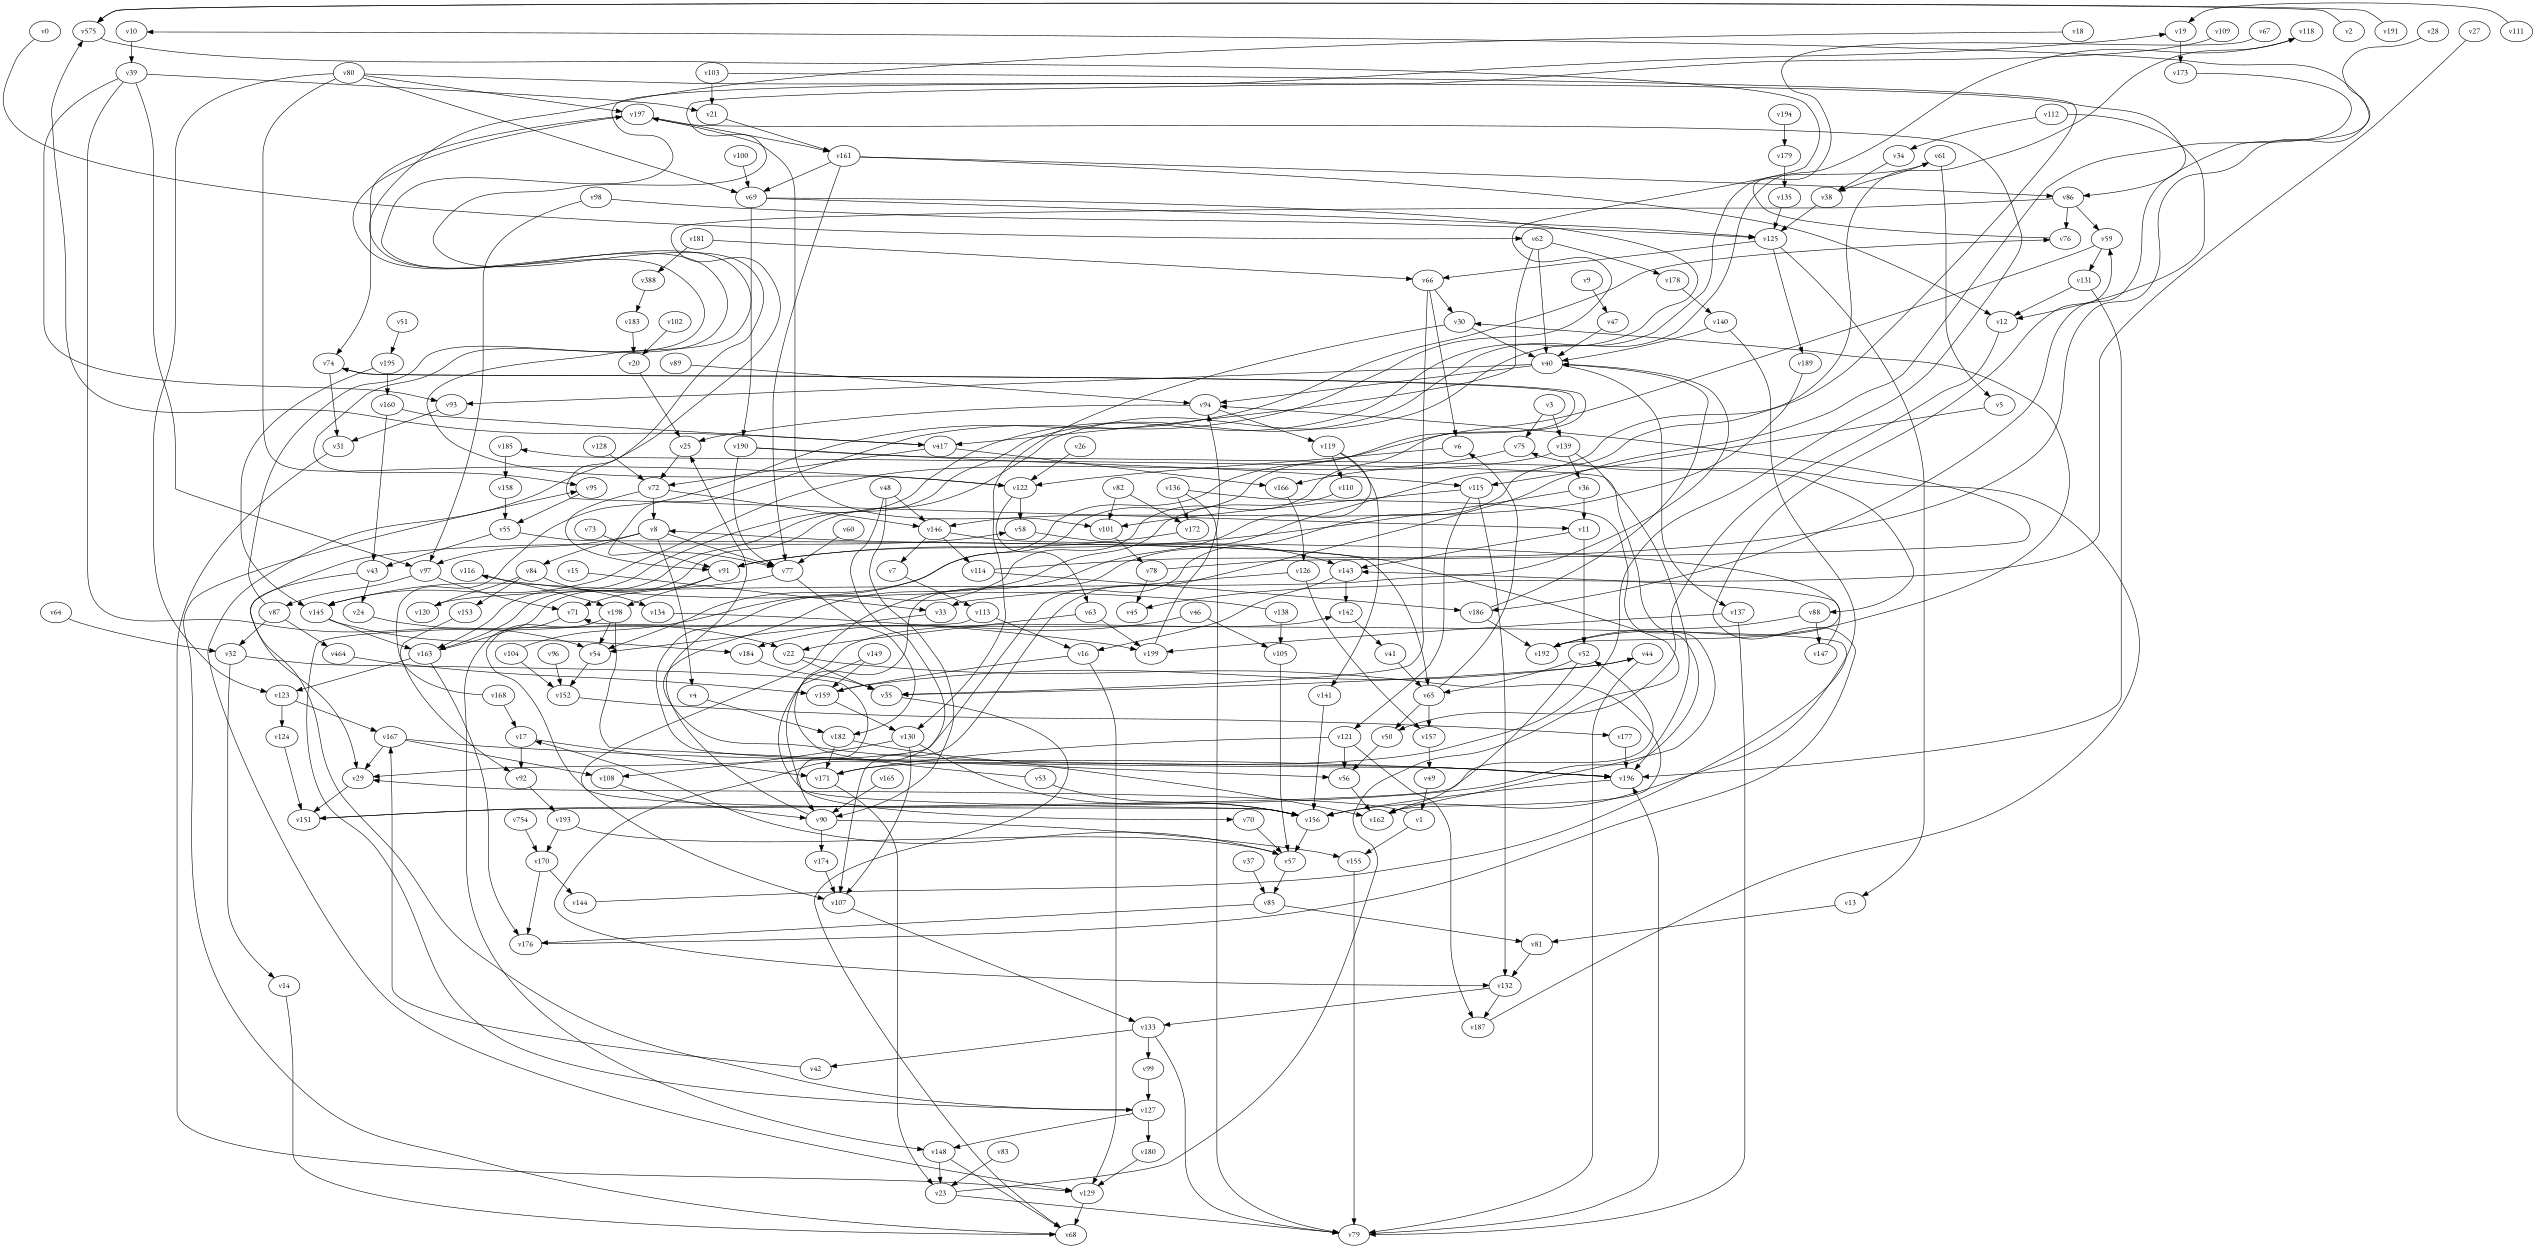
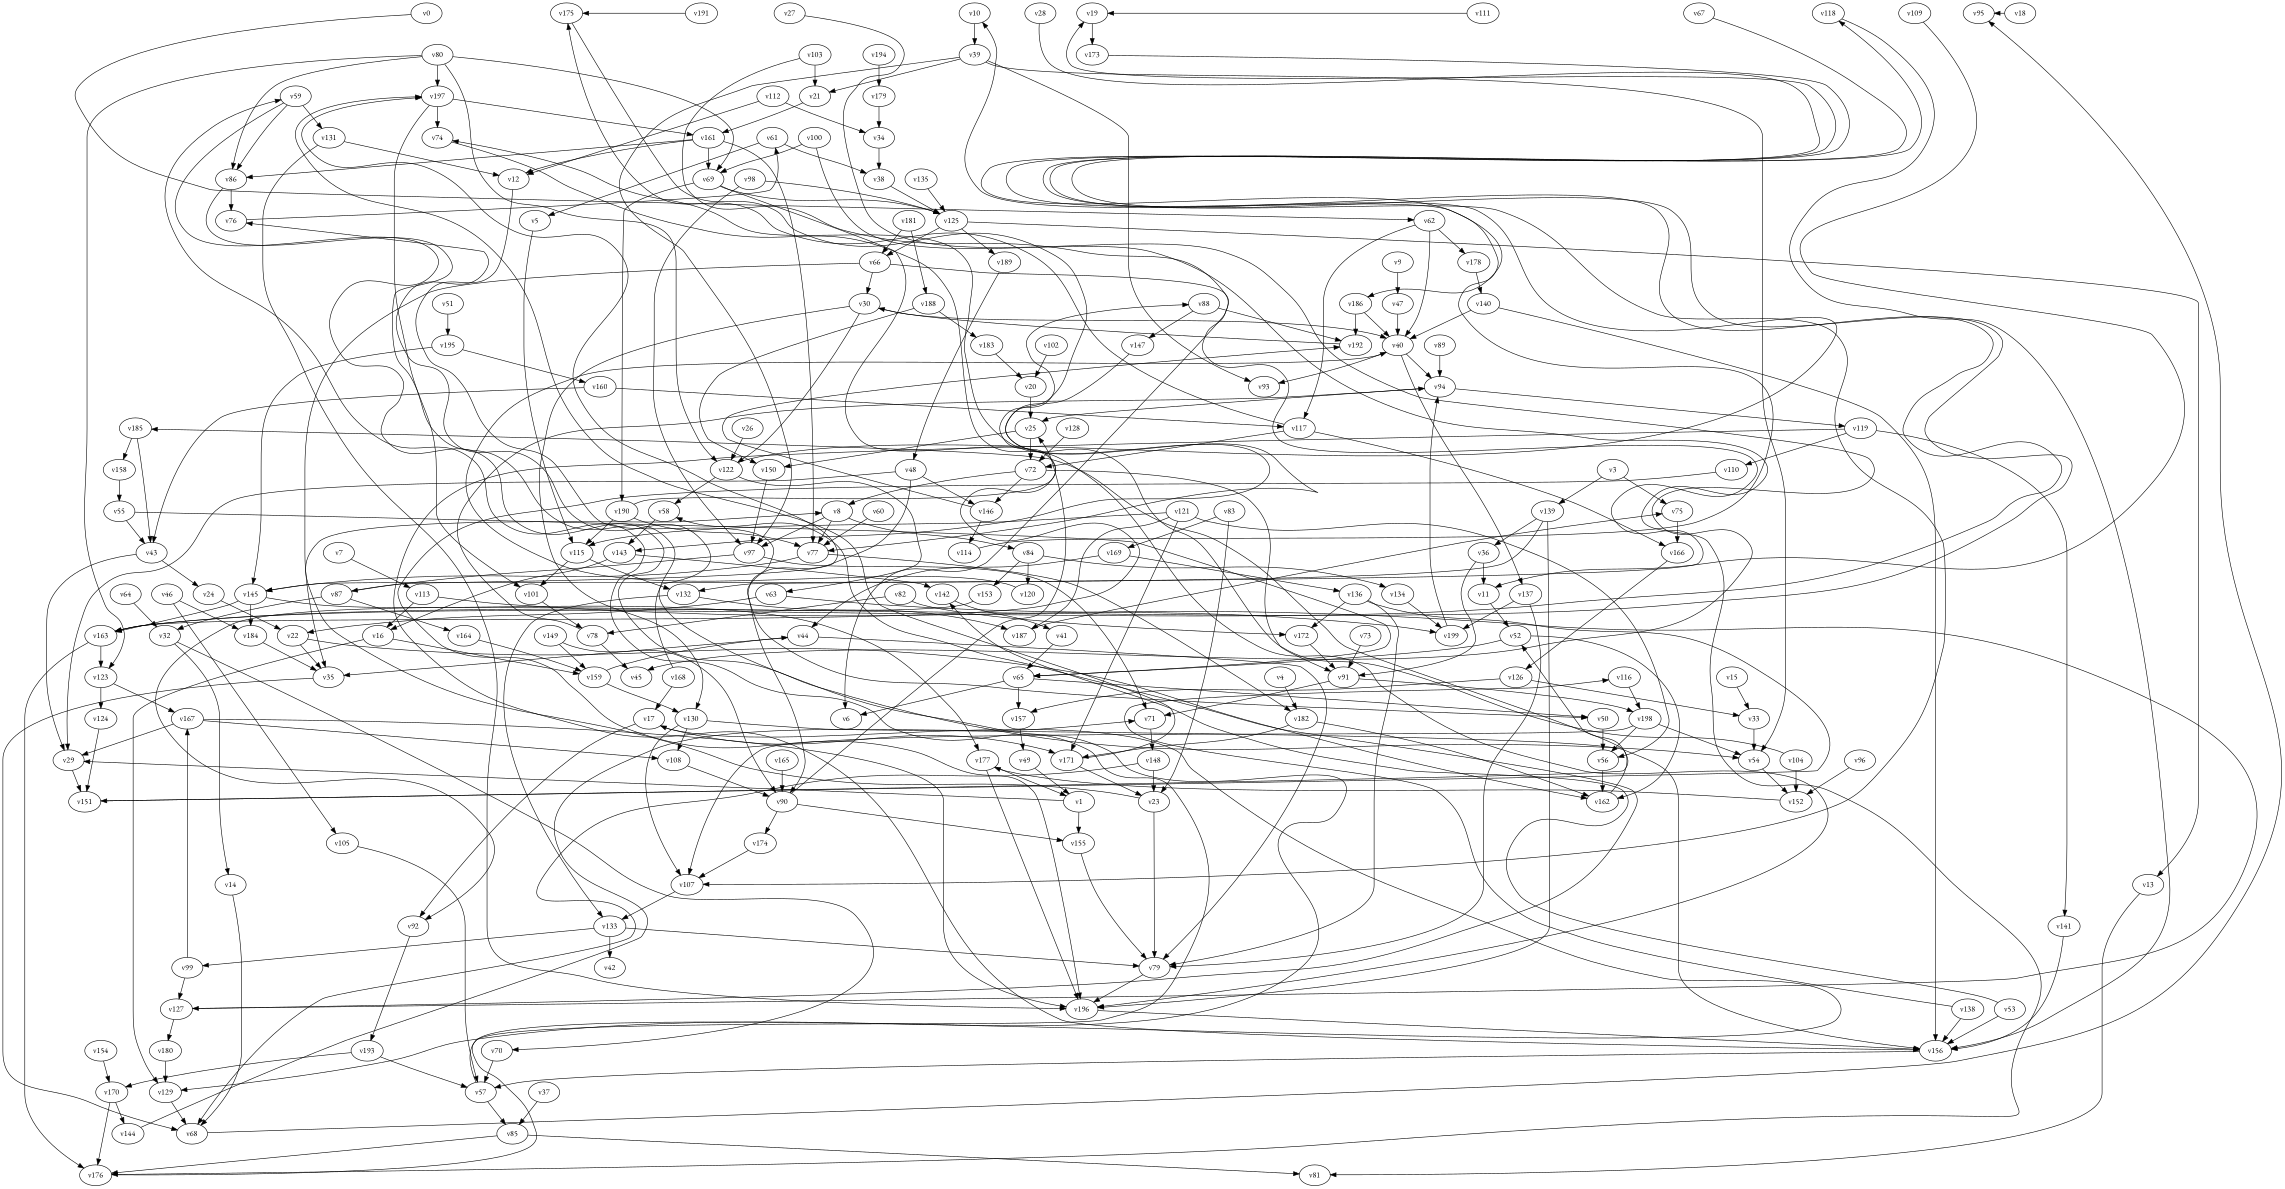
(89, 31) -> (567, 13)
(2349, 31) -> none
(1785, 174) -> (879, 114)
(2085, 216) -> (262, 133)
(649, 280) -> (929, 304)
(338, 446) -> none
(940, 446) -> (1299, 428)
(1242, 465) -> (816, 381)
none -> (769, 470)
none -> (144, 487)
(1113, 506) -> (688, 623)
(551, 507) -> none
(1358, 516) -> (955, 356)
(1493, 545) -> none
(911, 552) -> none
none -> (1114, 553)
(1224, 590) -> none
(680, 608) -> none
(1444, 620) -> (908, 524)
none -> (832, 628)
(1281, 631) -> (1953, 1028)
(338, 654) -> (464, 636)
none -> (1028, 780)
(521, 820) -> (101, 1051)
(1523, 963) -> none
(492, 1027) -> (187, 846)
none -> (2024, 1036)
(1046, 1129) -> none
